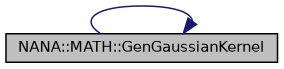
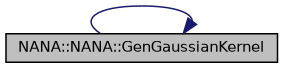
(142, 48) -> (142, 48)
